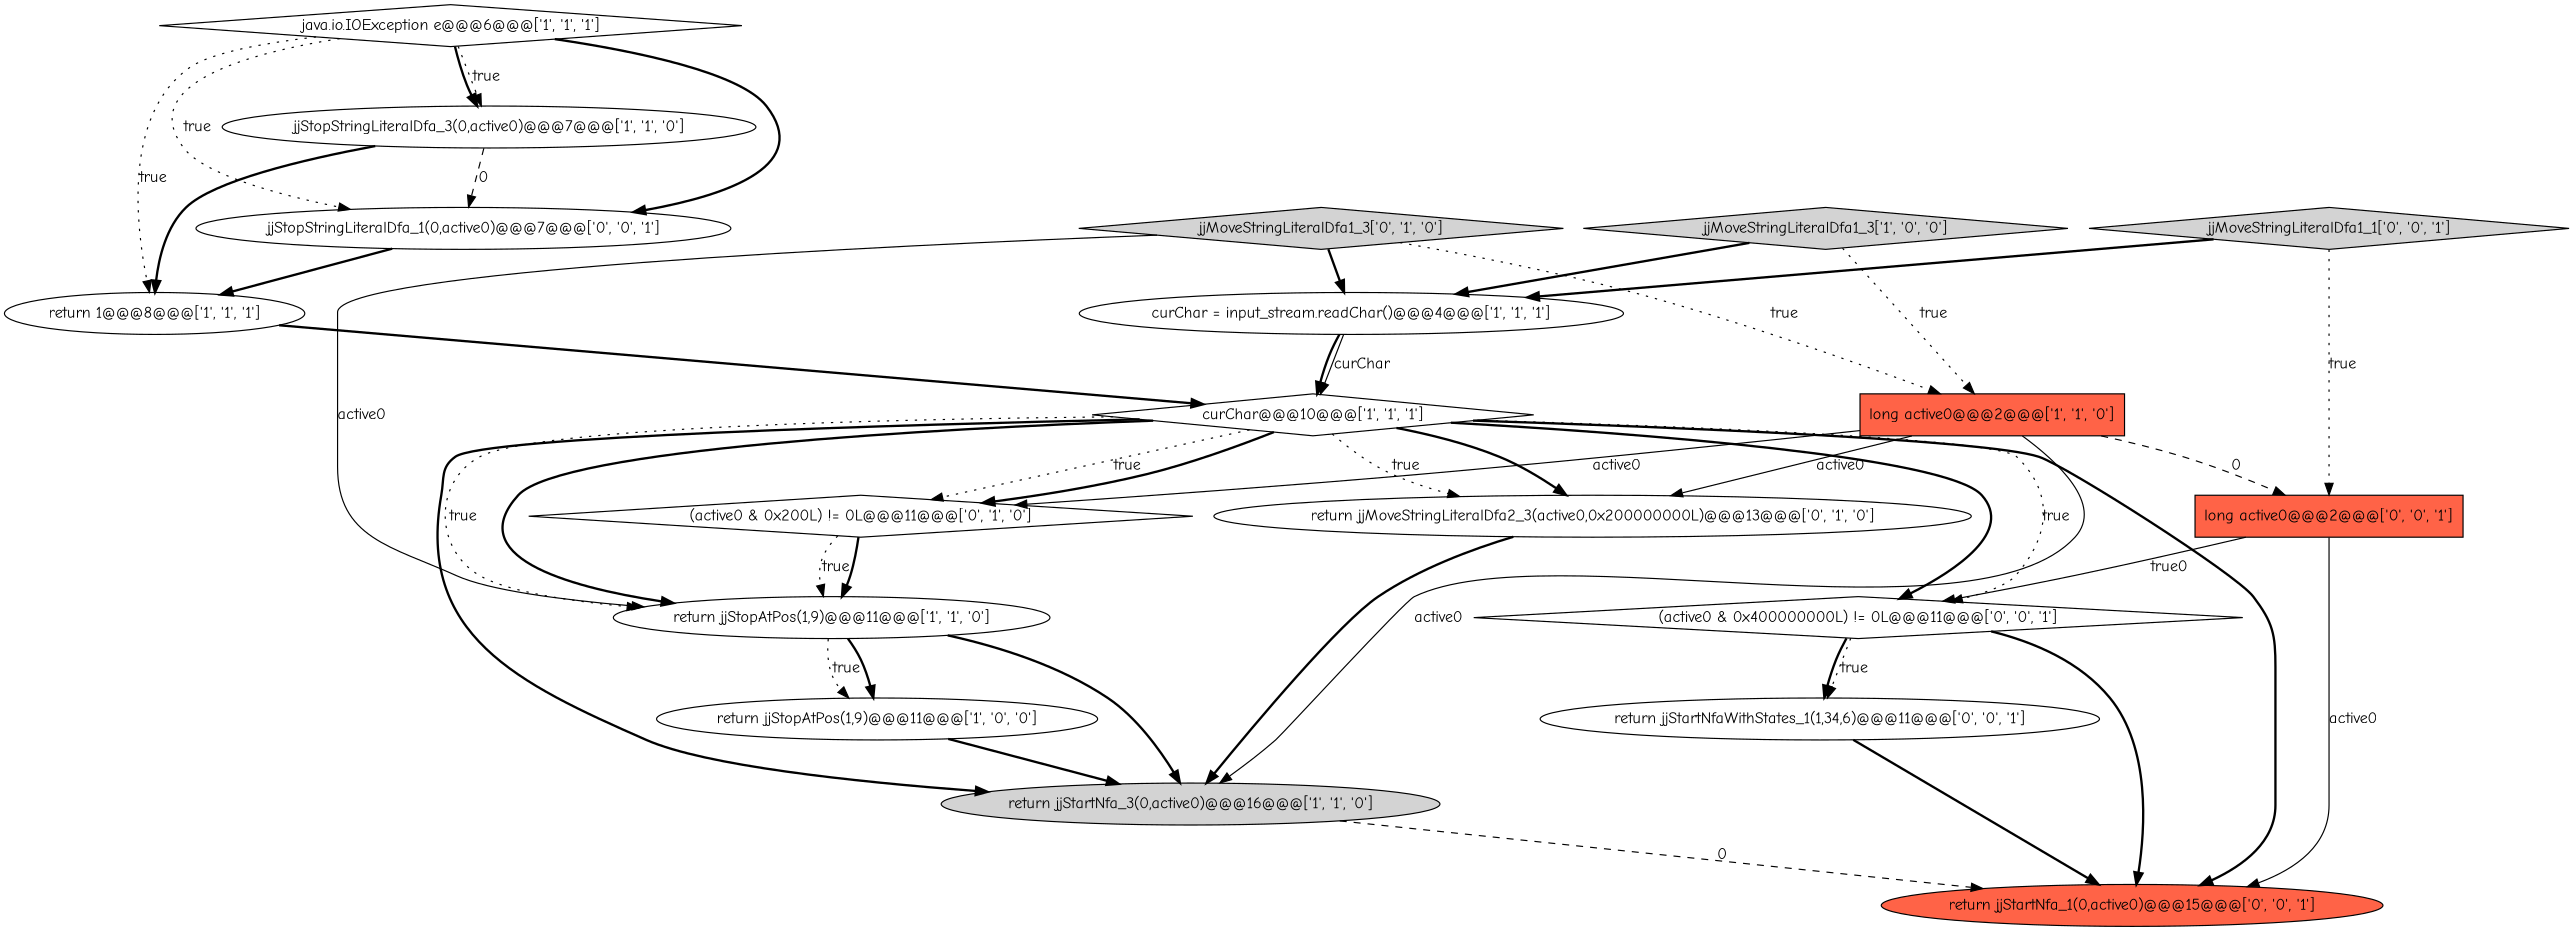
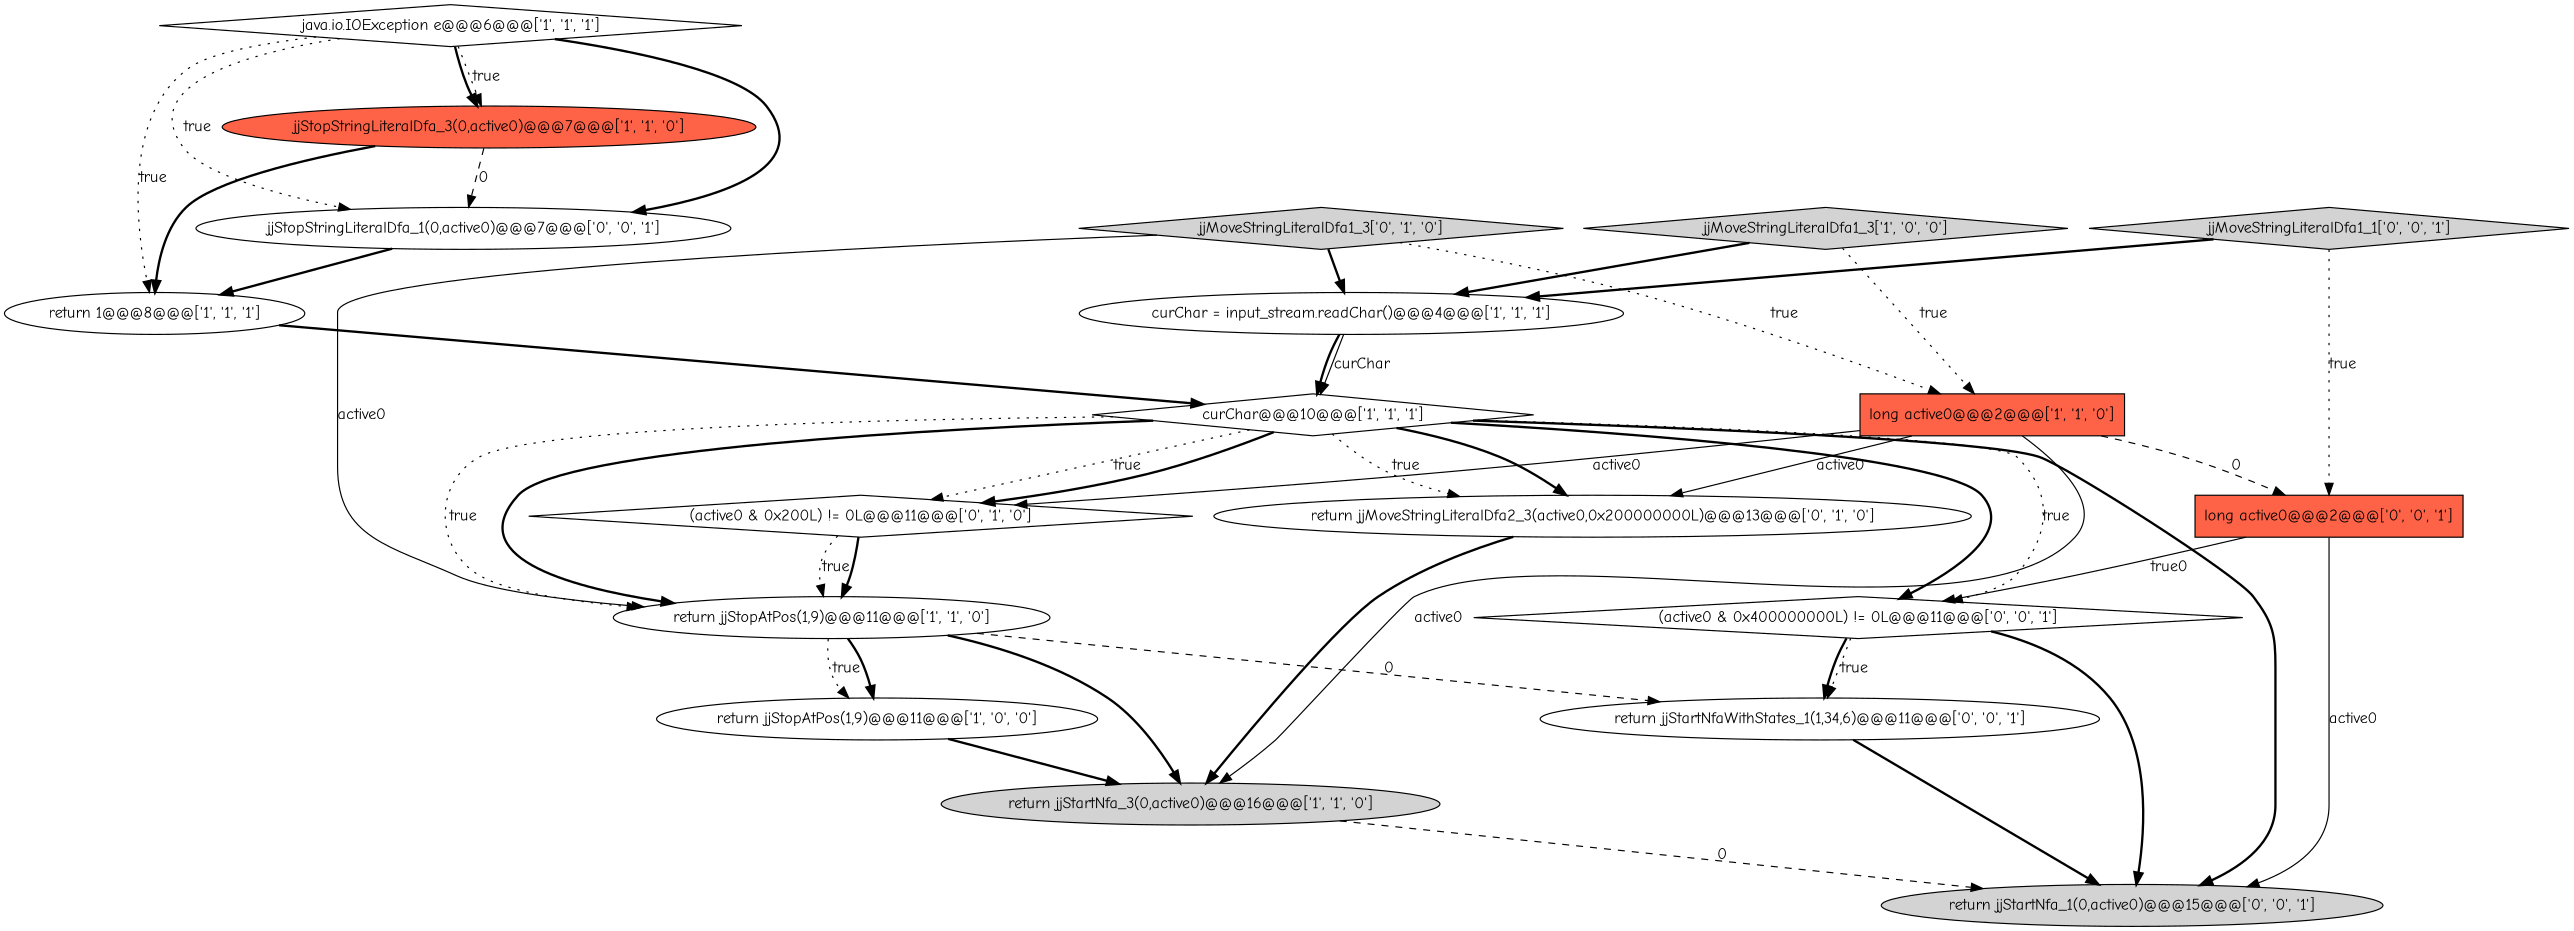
(489, 127) -> (489, 127)
(444, 474) -> none
none -> (1296, 665)
(2132, 905) -> (2132, 905)
